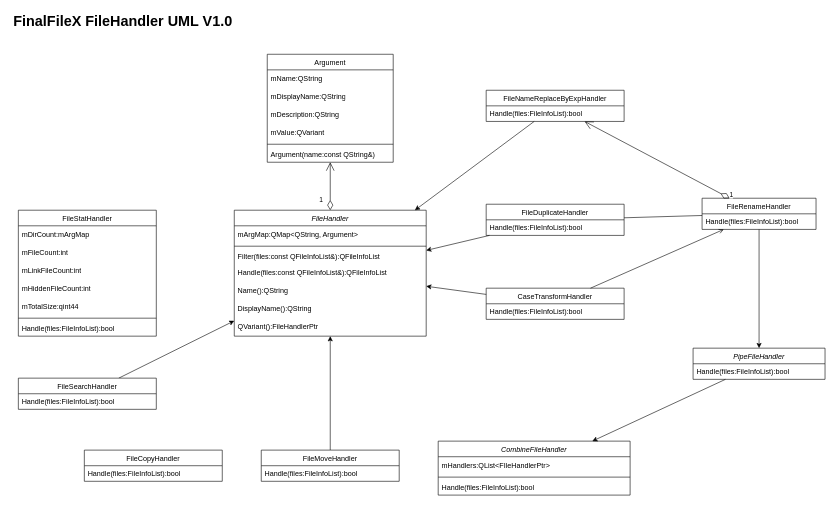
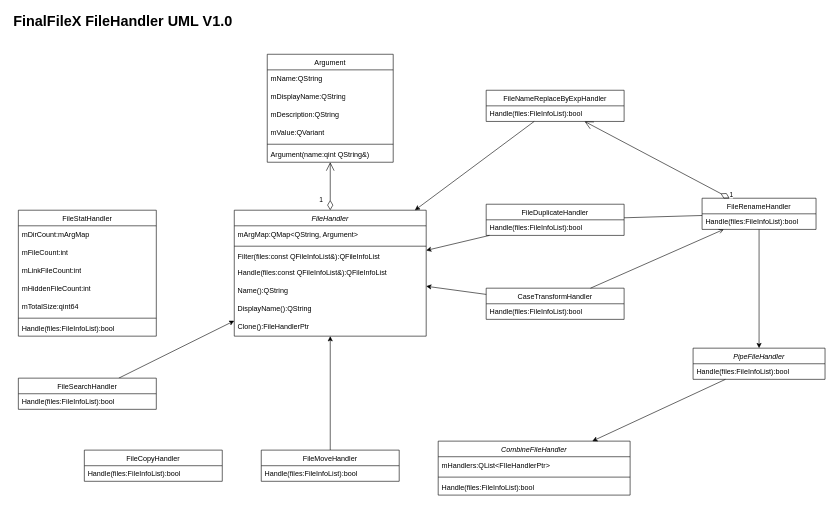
(326, 155) -> (323, 155)
(52, 307) -> (52, 307)
(284, 327) -> (278, 327)
